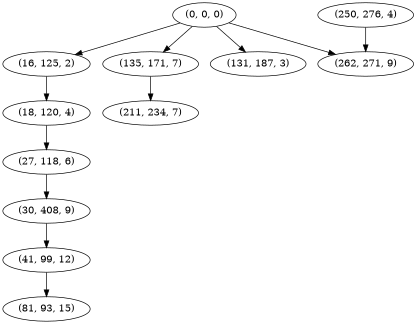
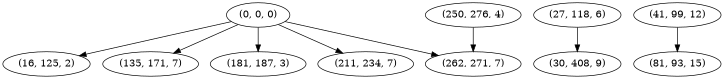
(258, 64) -> (258, 64)
(366, 64) -> (473, 64)
(151, 85) -> (307, 37)
(47, 113) -> none
(47, 232) -> none
